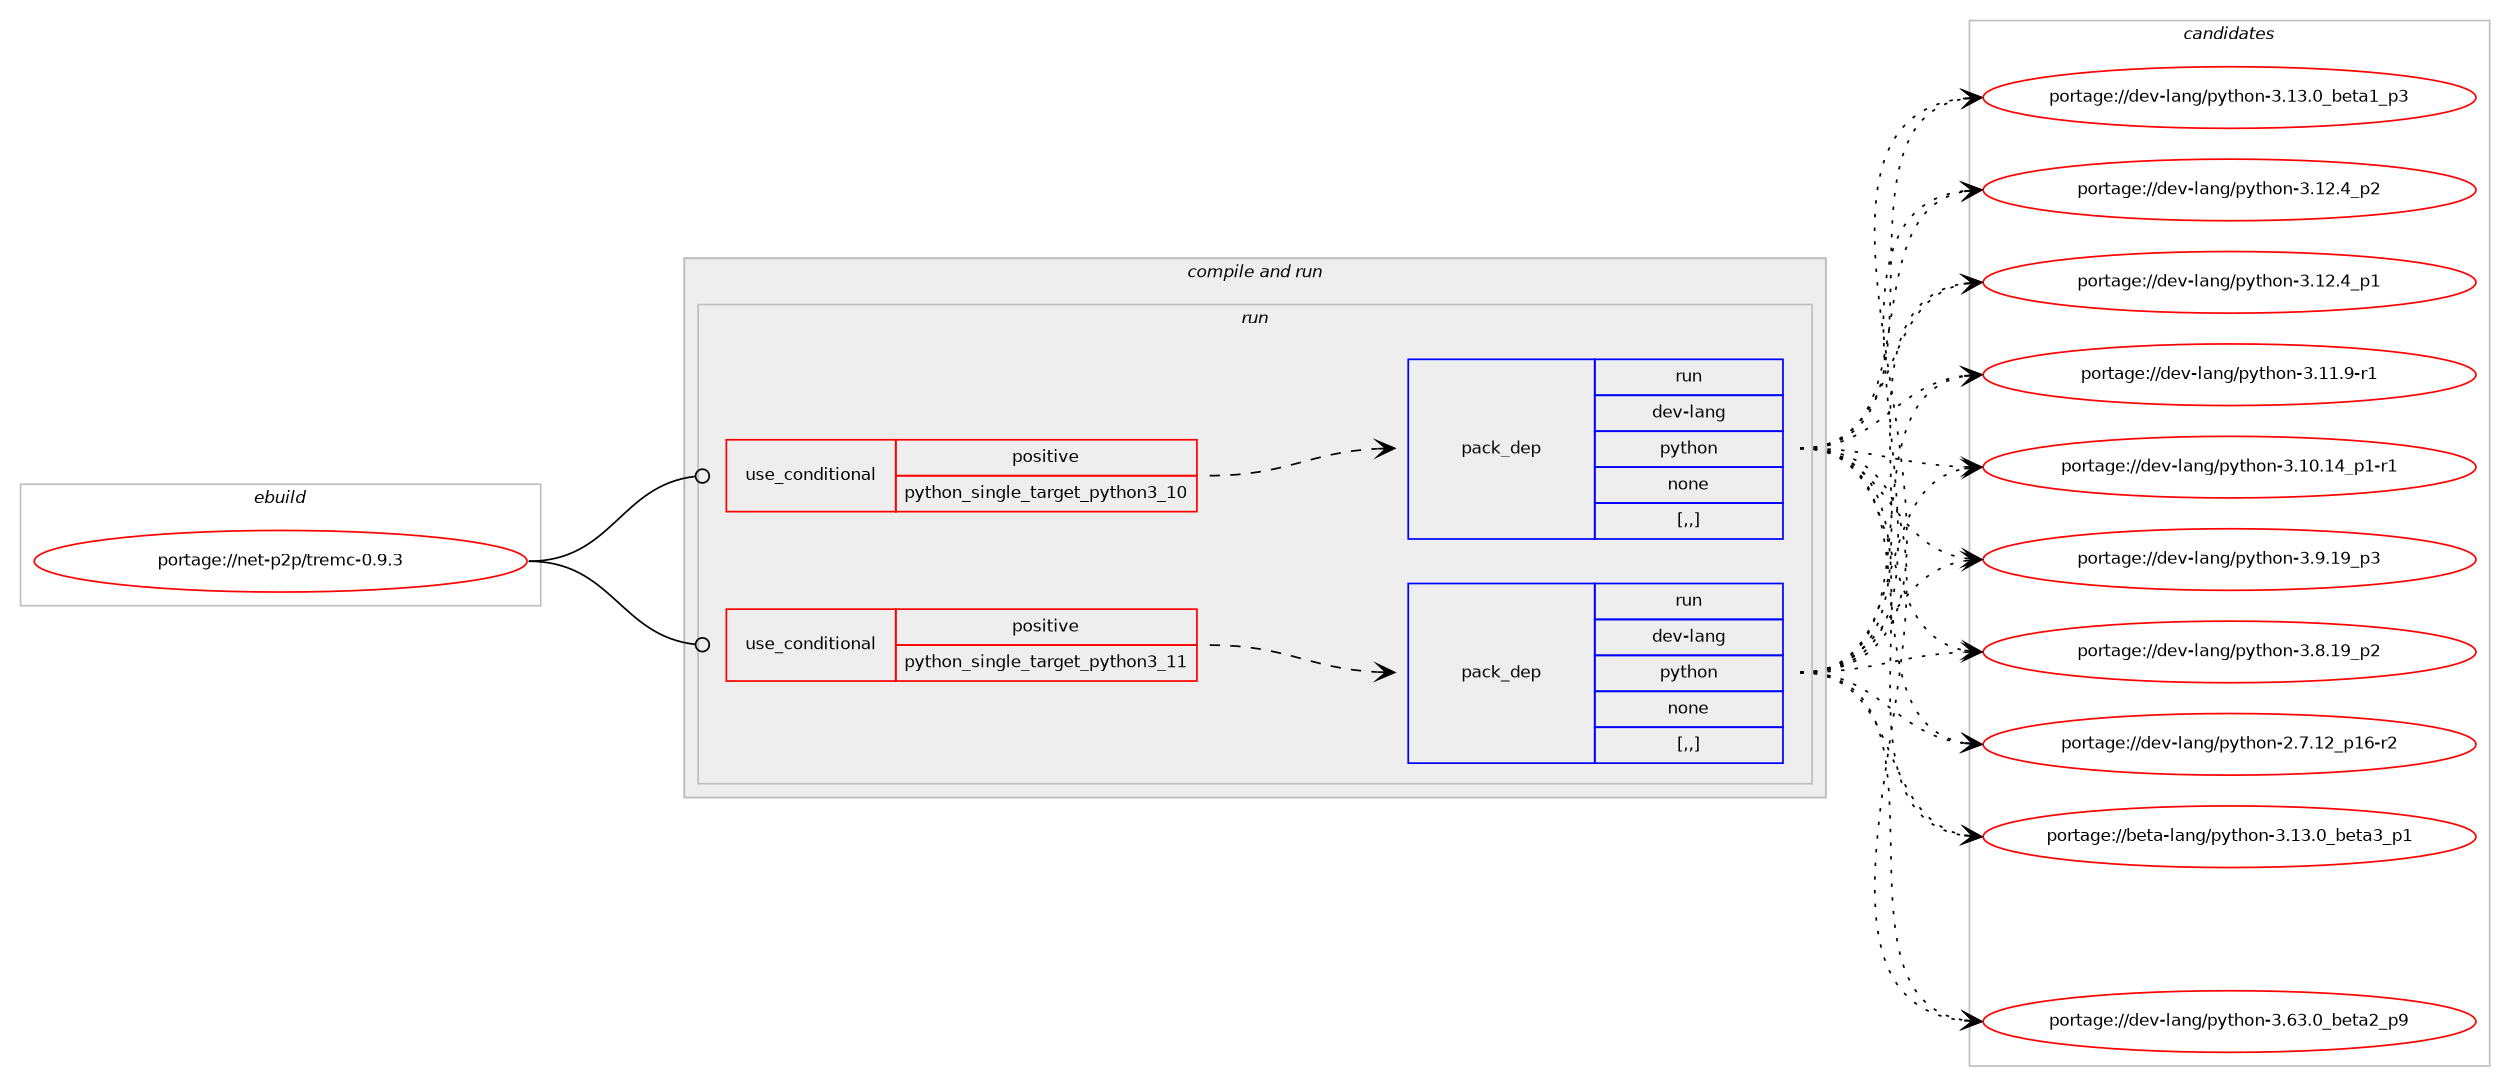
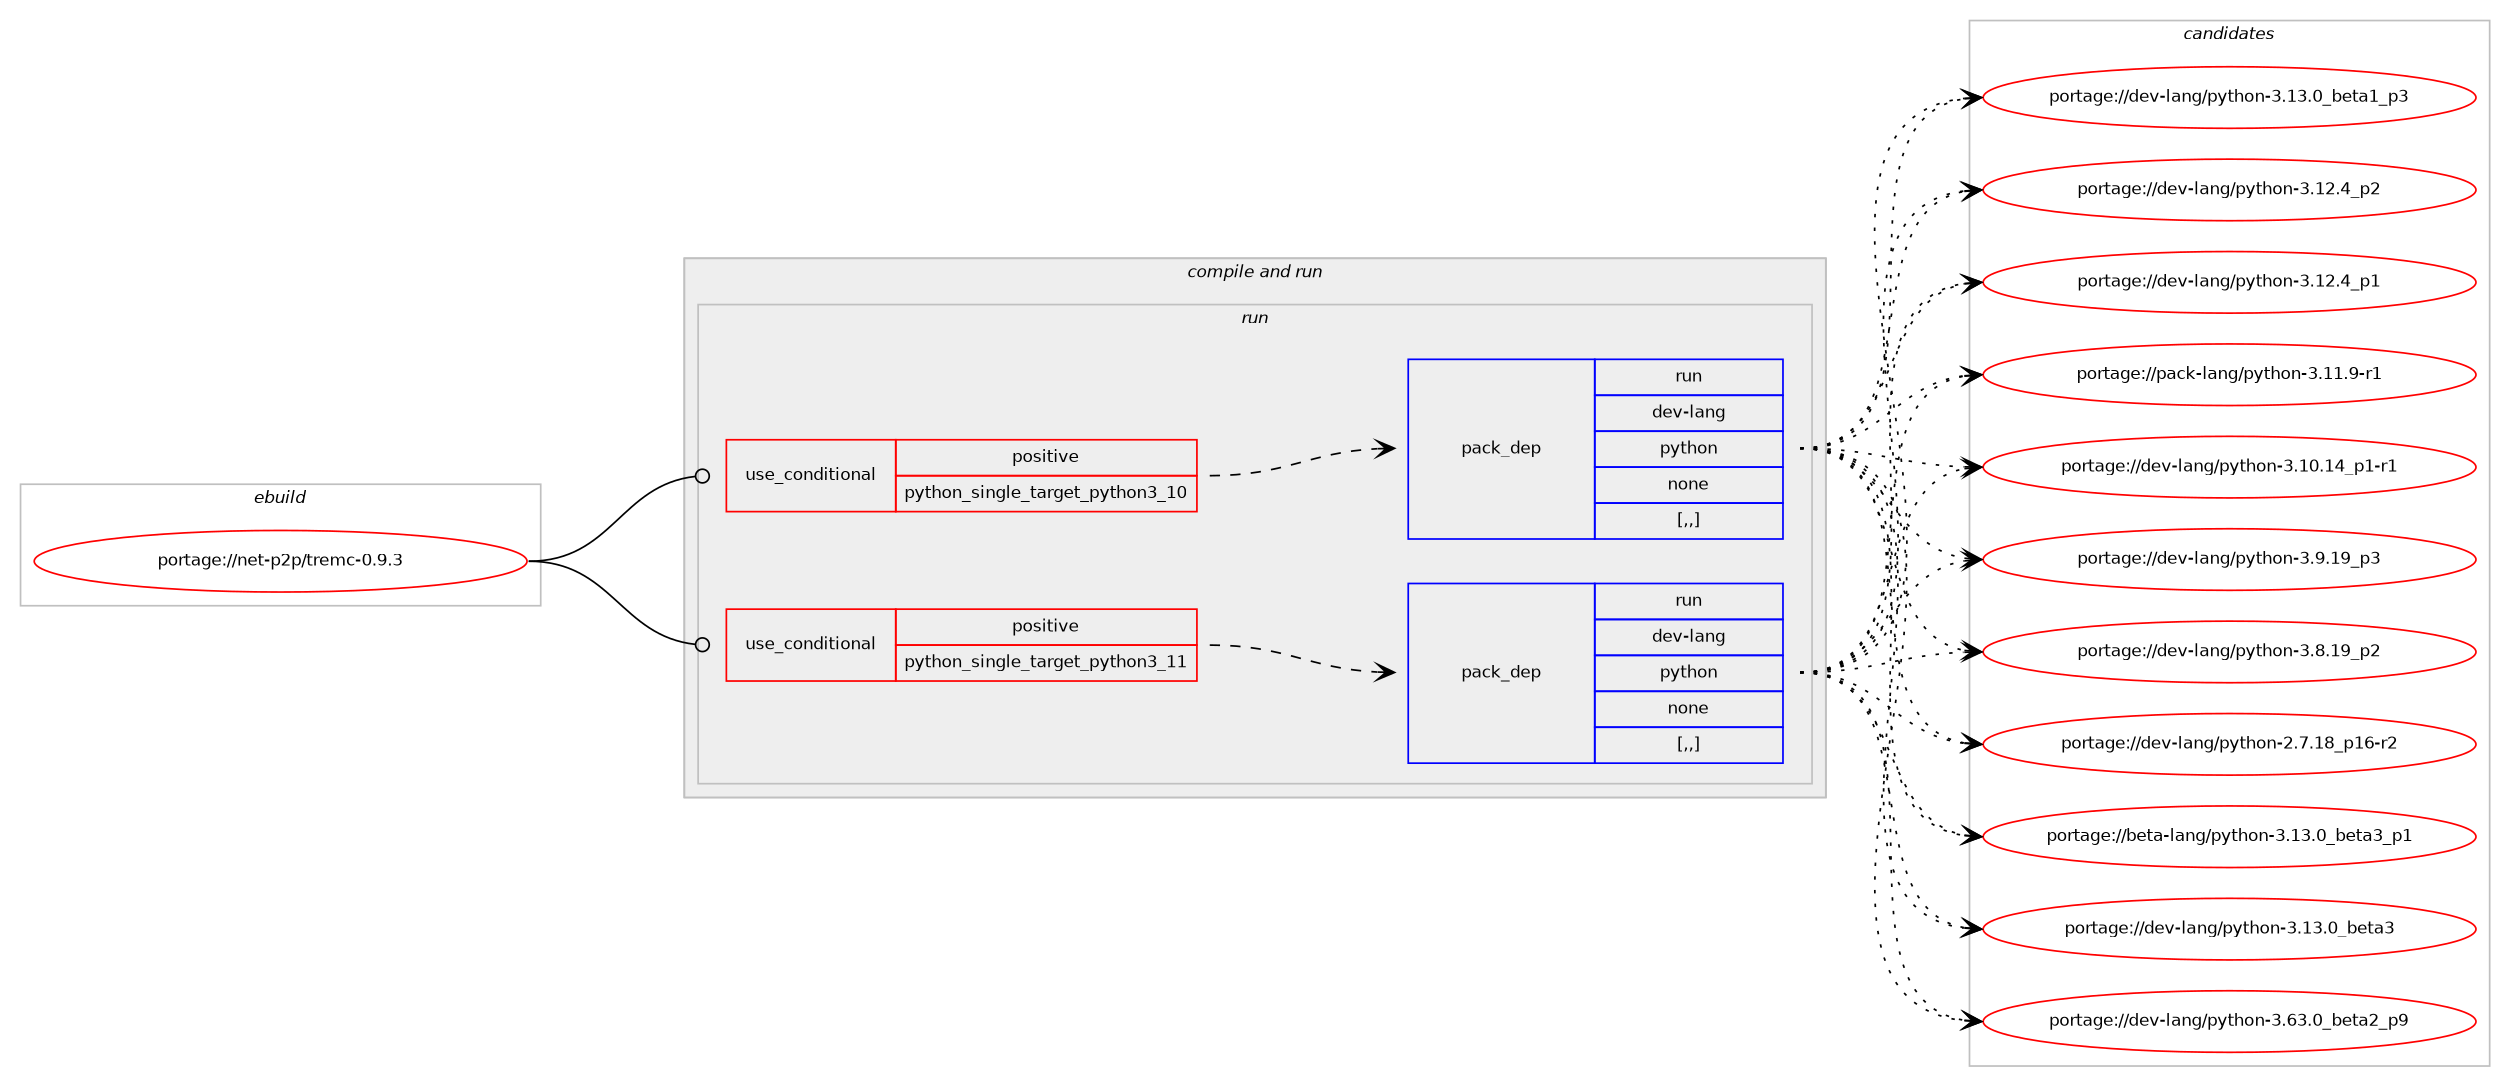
(2230, 375) -> (2230, 375)
(2230, 744) -> (2230, 744)
none -> (2230, 929)
